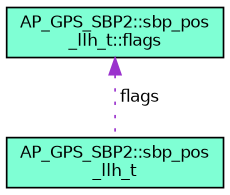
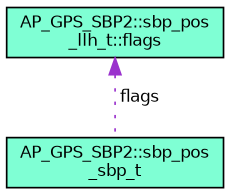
(115, 163) -> (115, 163)
